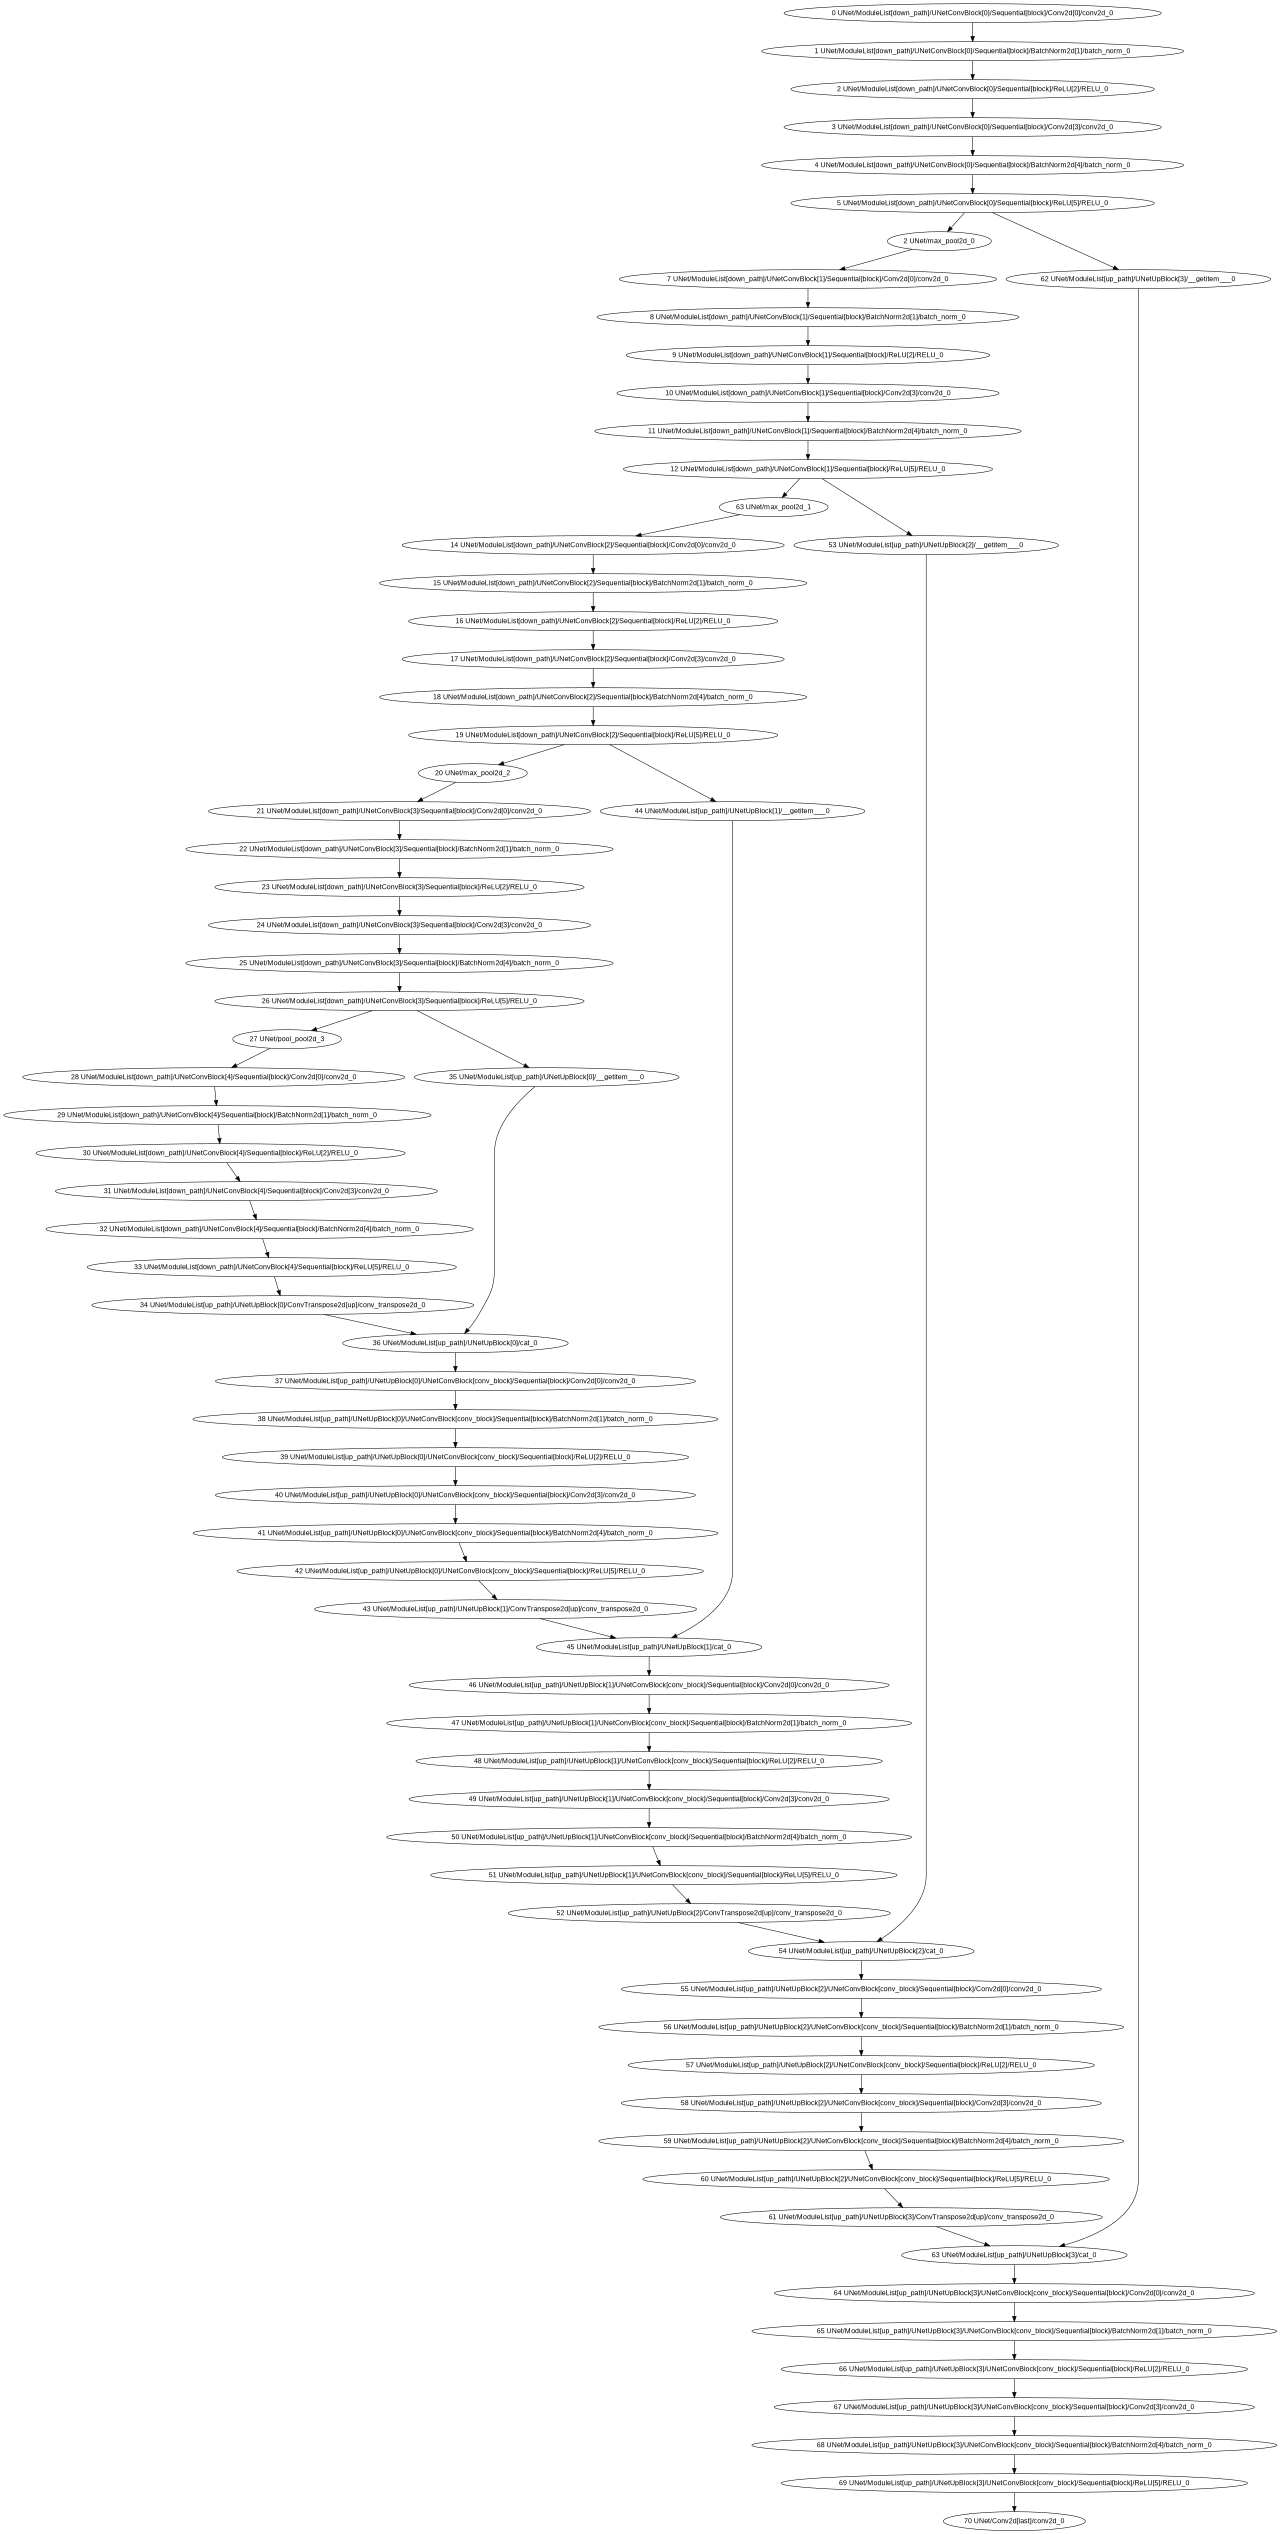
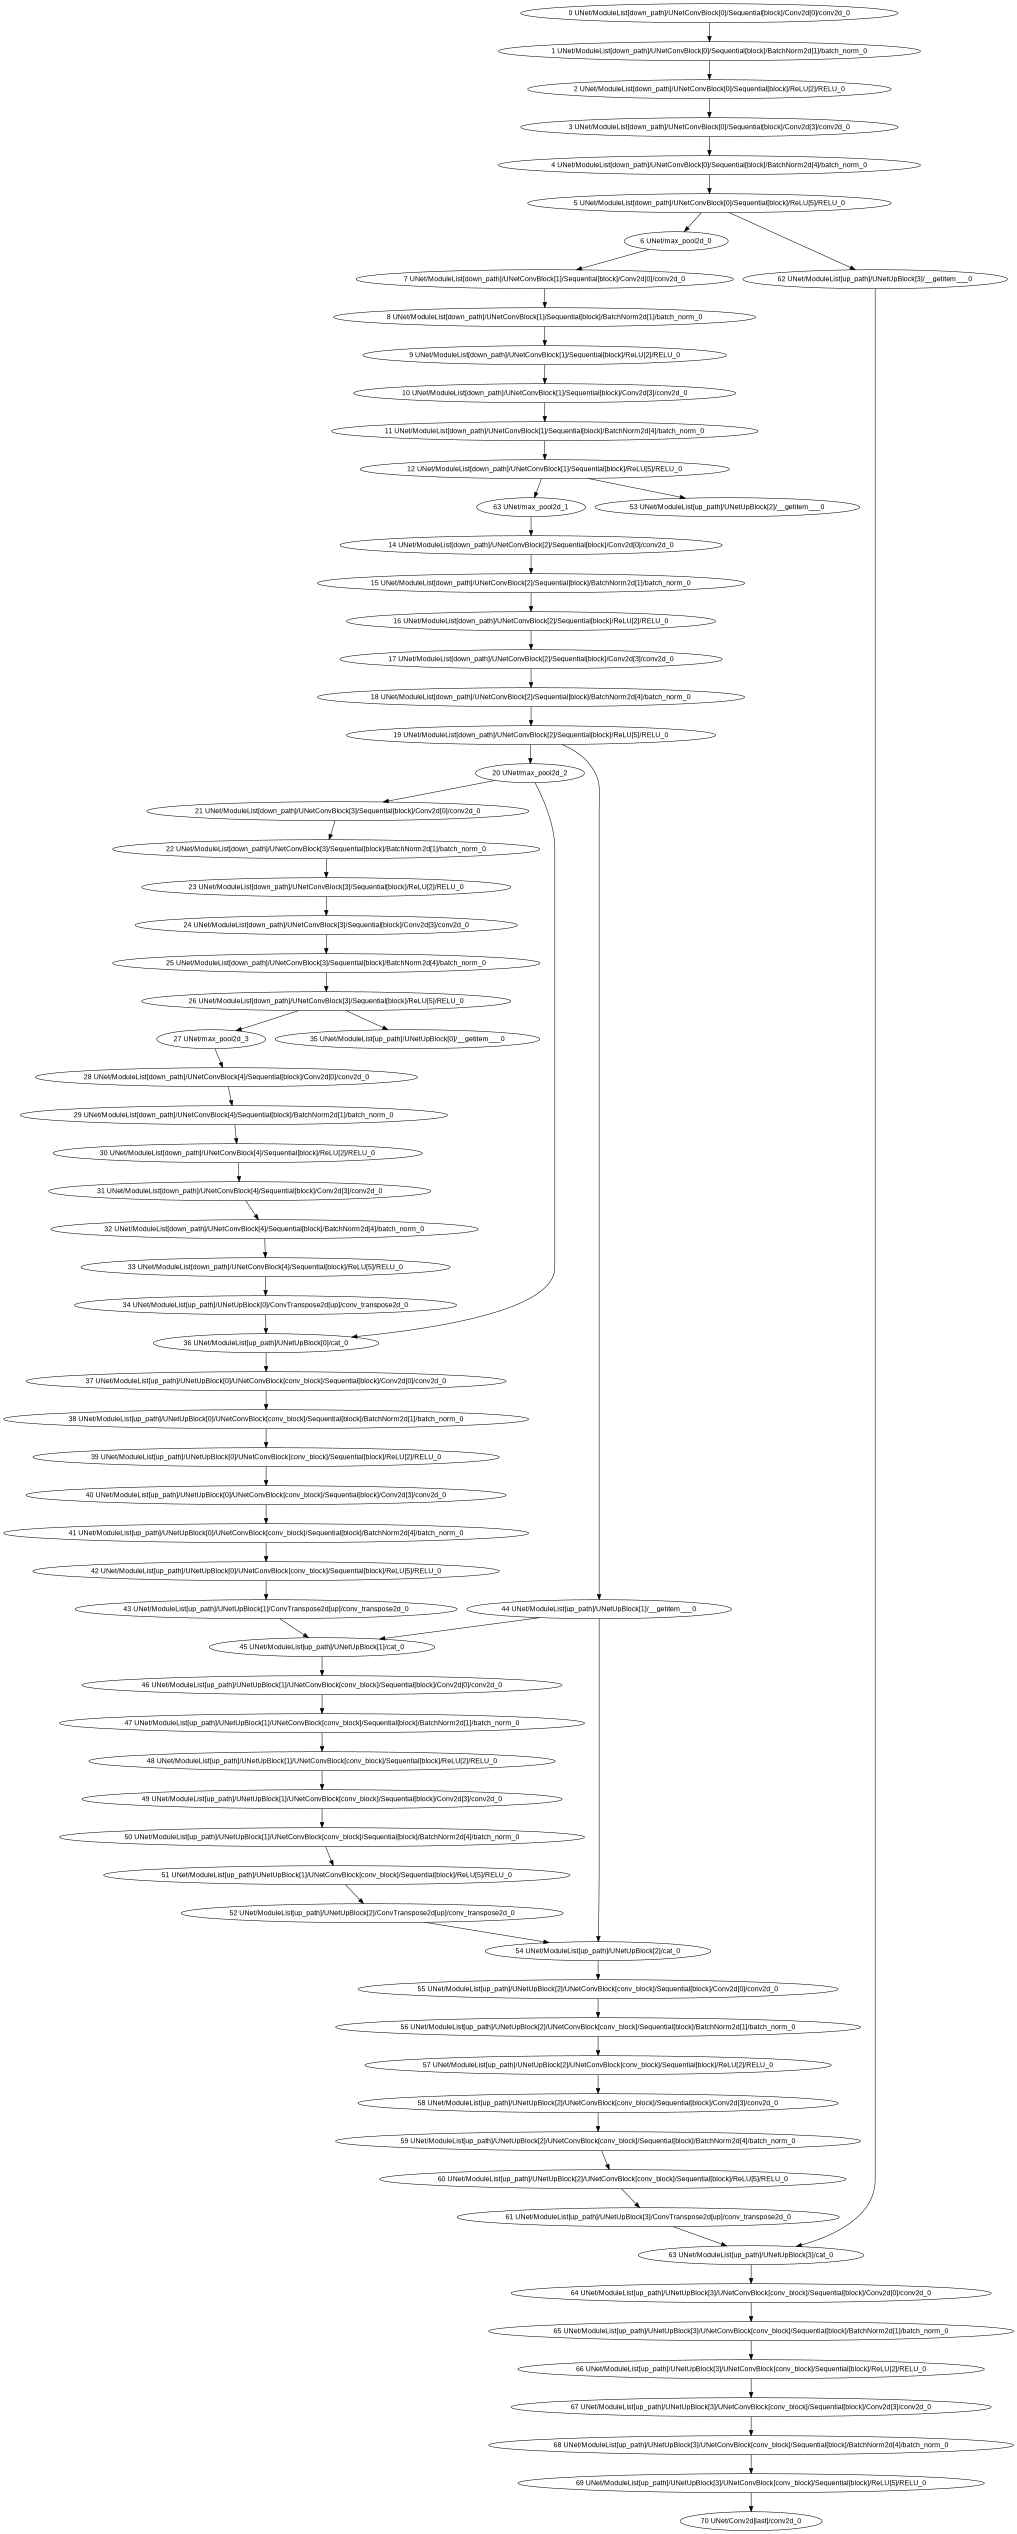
(939, 241) -> (676, 241)
(287, 1039) -> (211, 1039)
(494, 1205) -> (555, 1133)
(926, 1255) -> (599, 1778)
